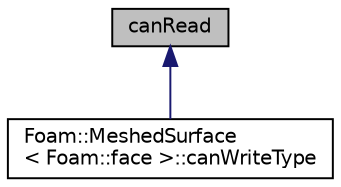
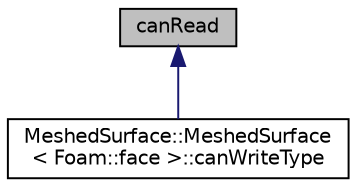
(170, 149) -> (178, 149)
